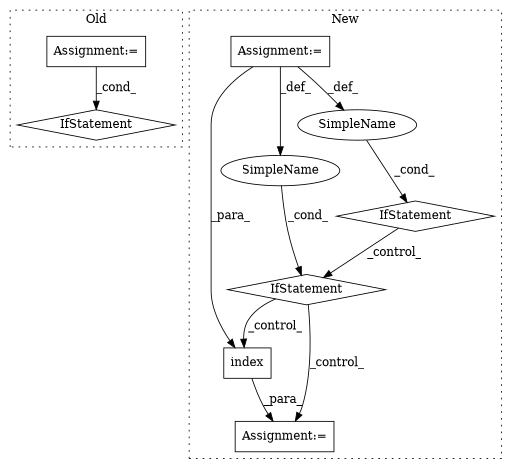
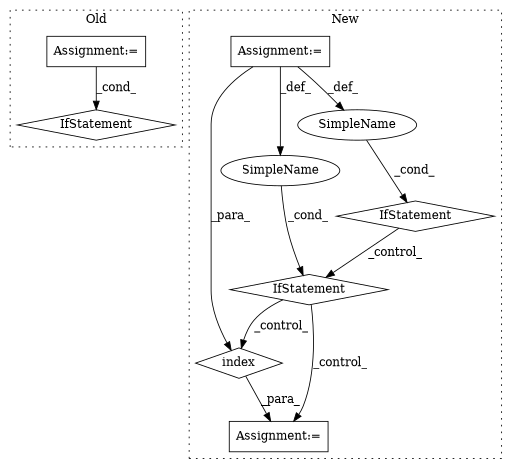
(247, 363) -> (239, 363)
